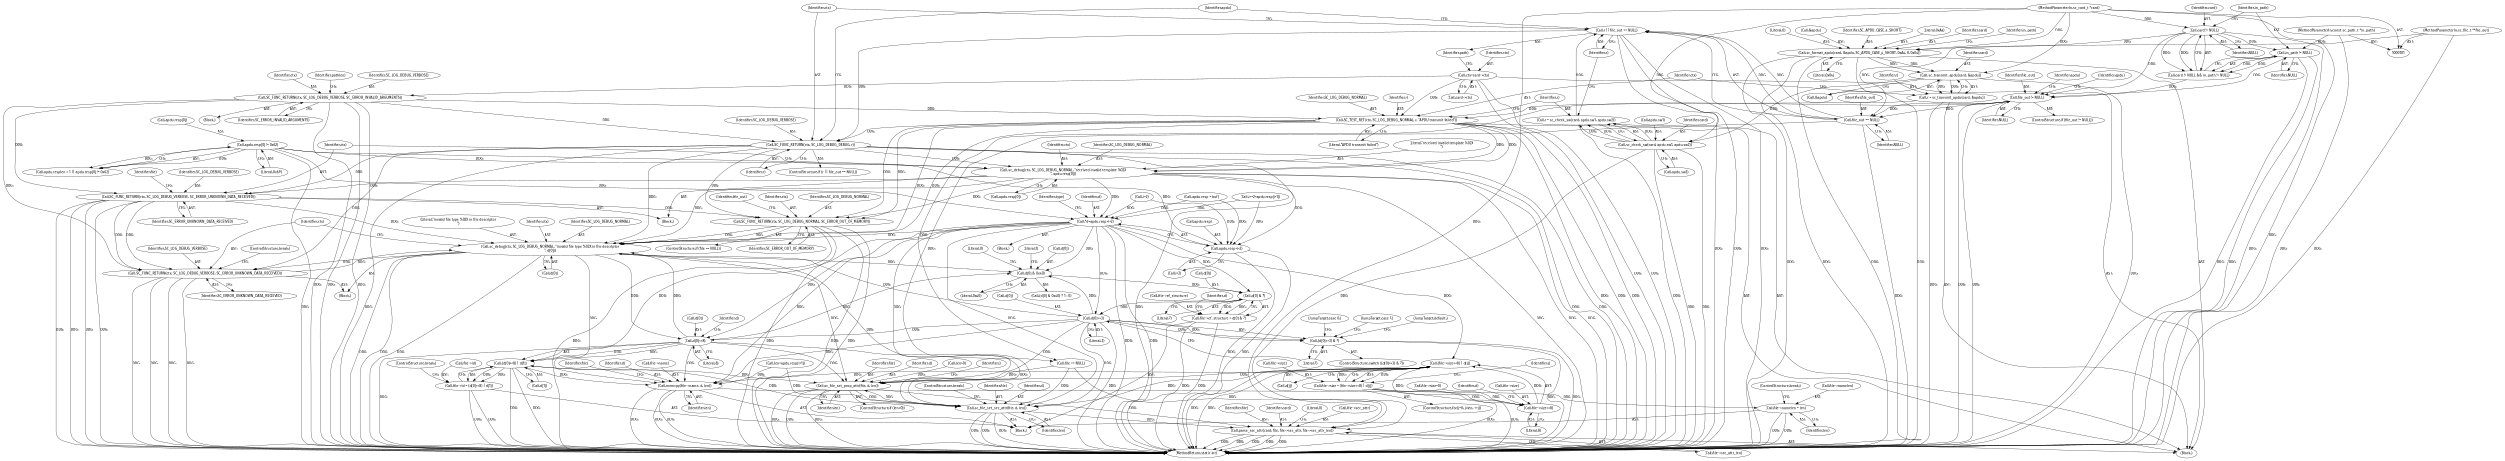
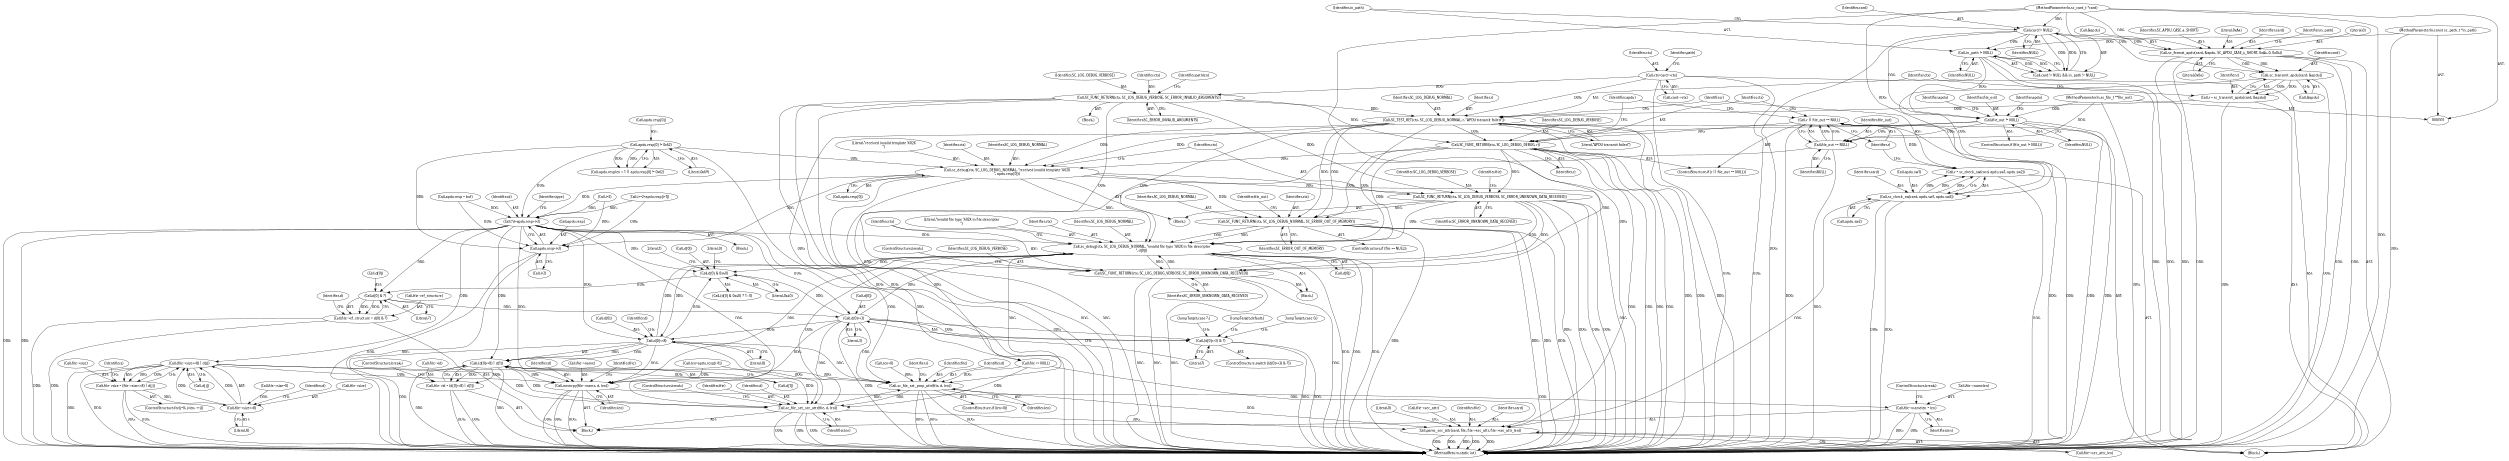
(1532, 40) -> (1759, 142)
(2141, 90) -> (2047, 108)
